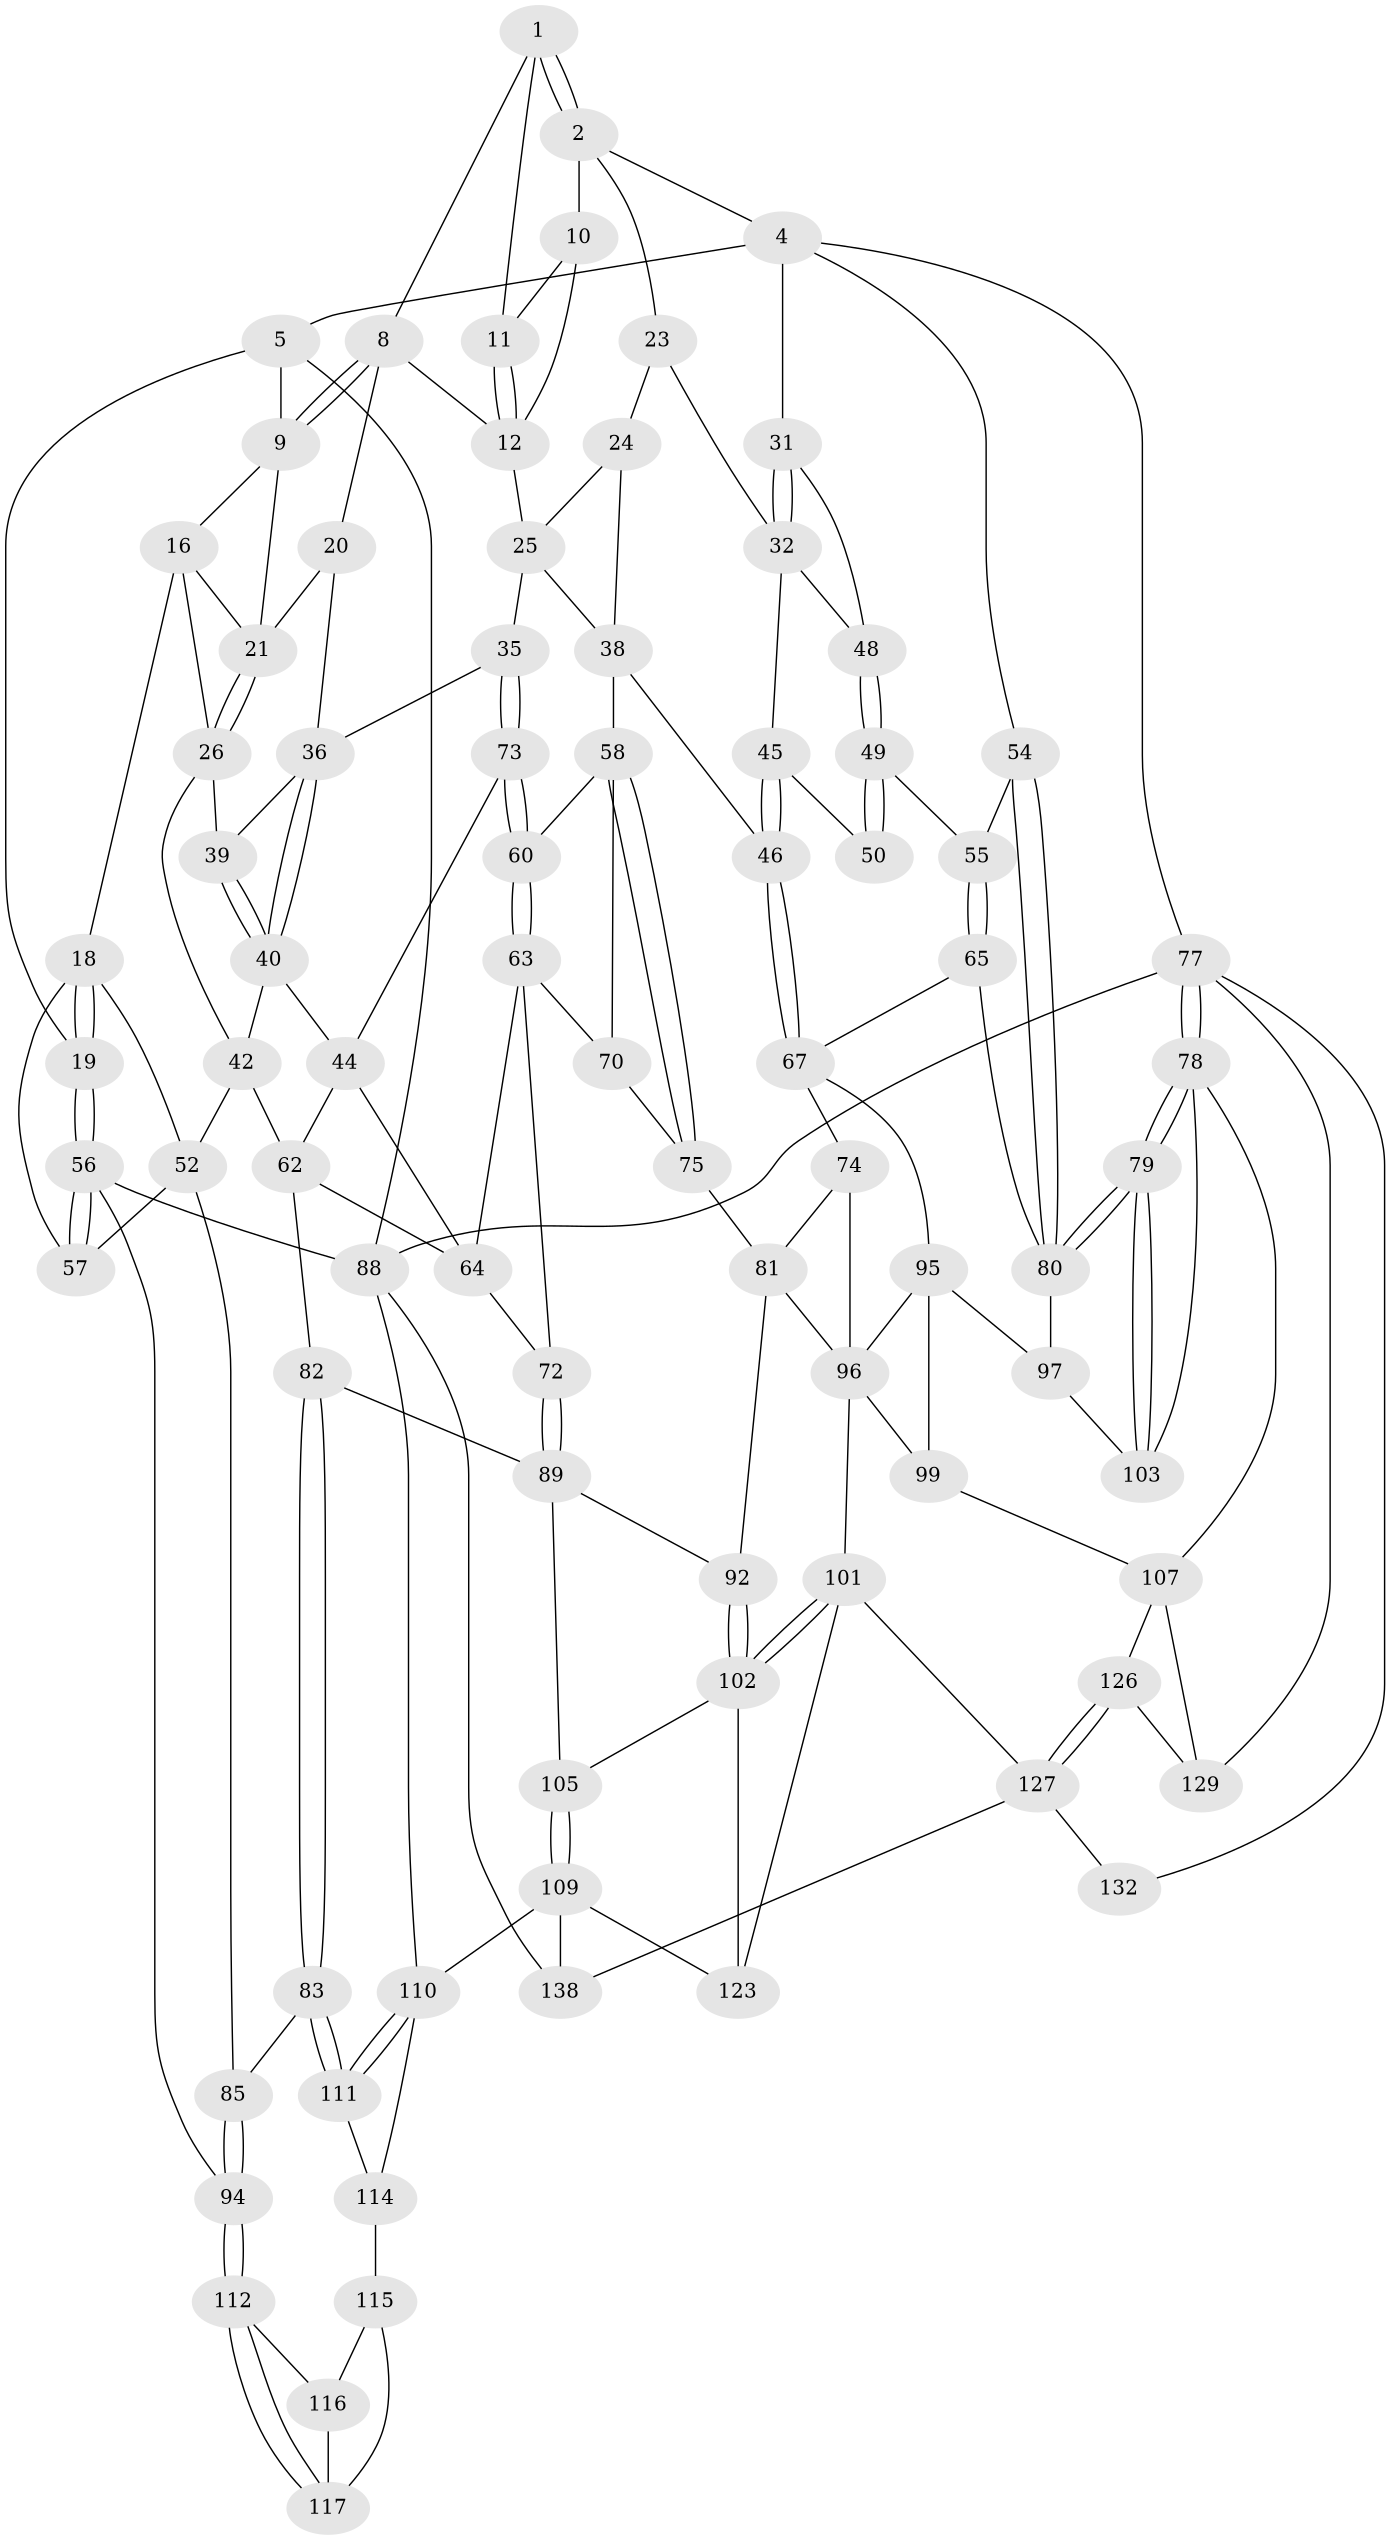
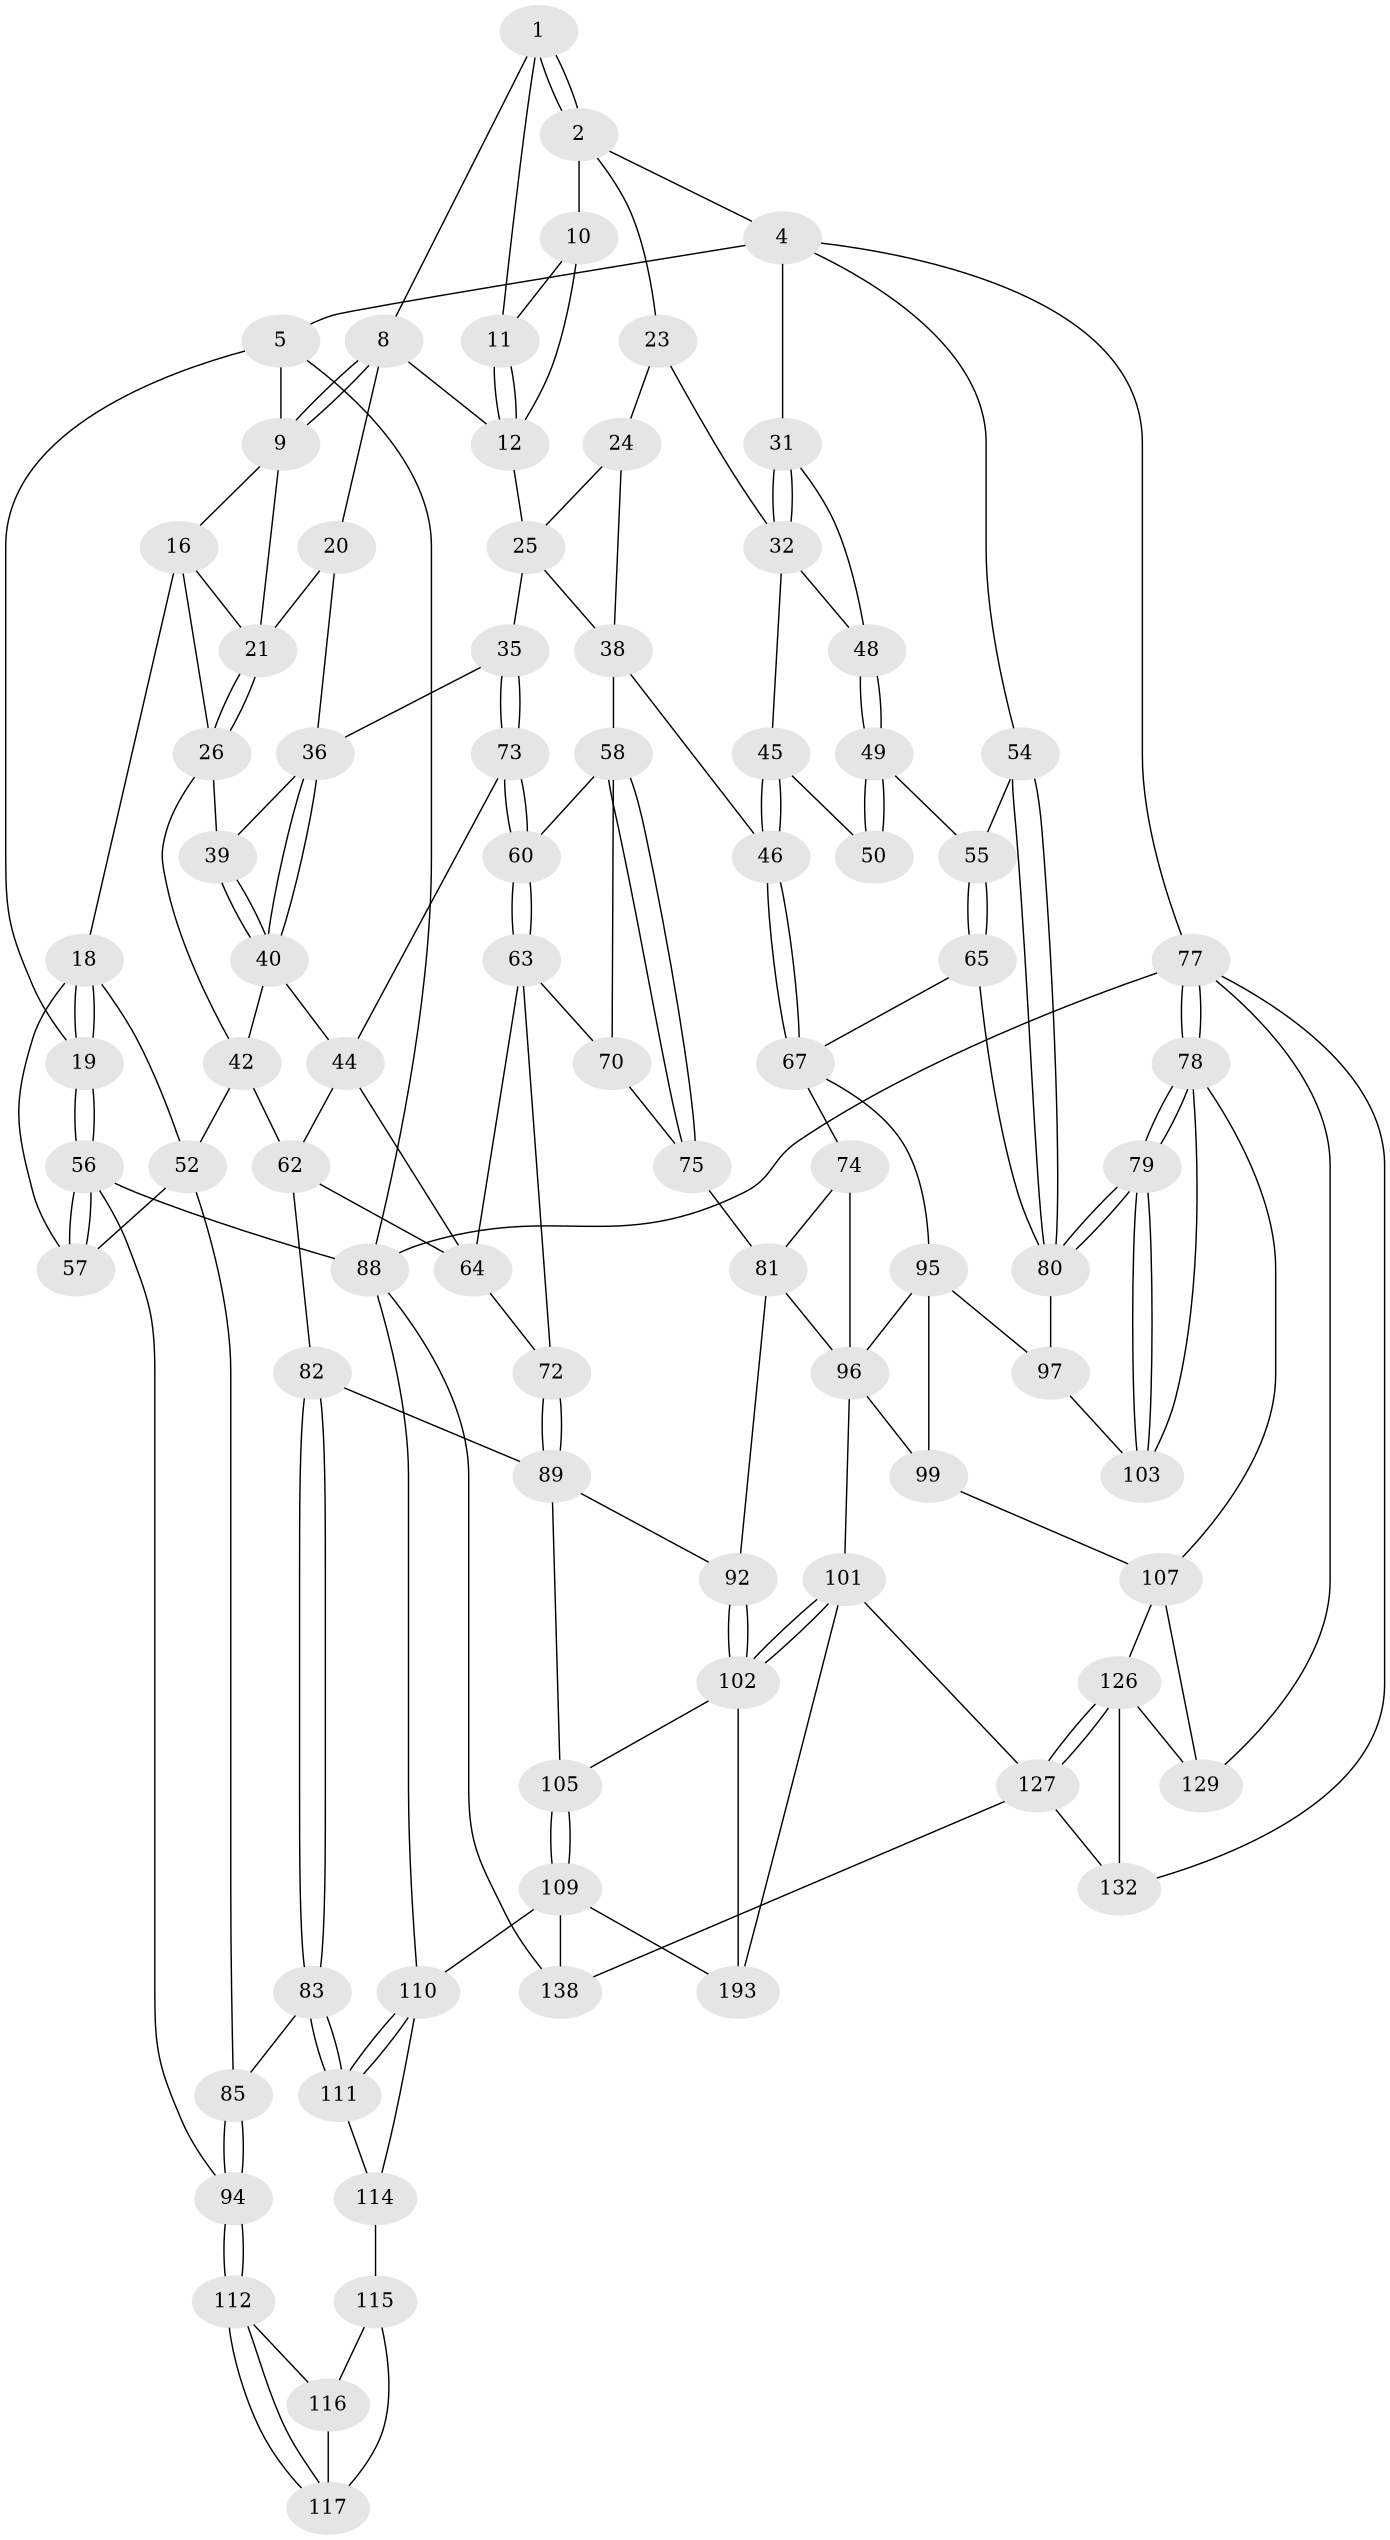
none -> (1119, 1786)
(738, 1992) -> (738, 1992)
